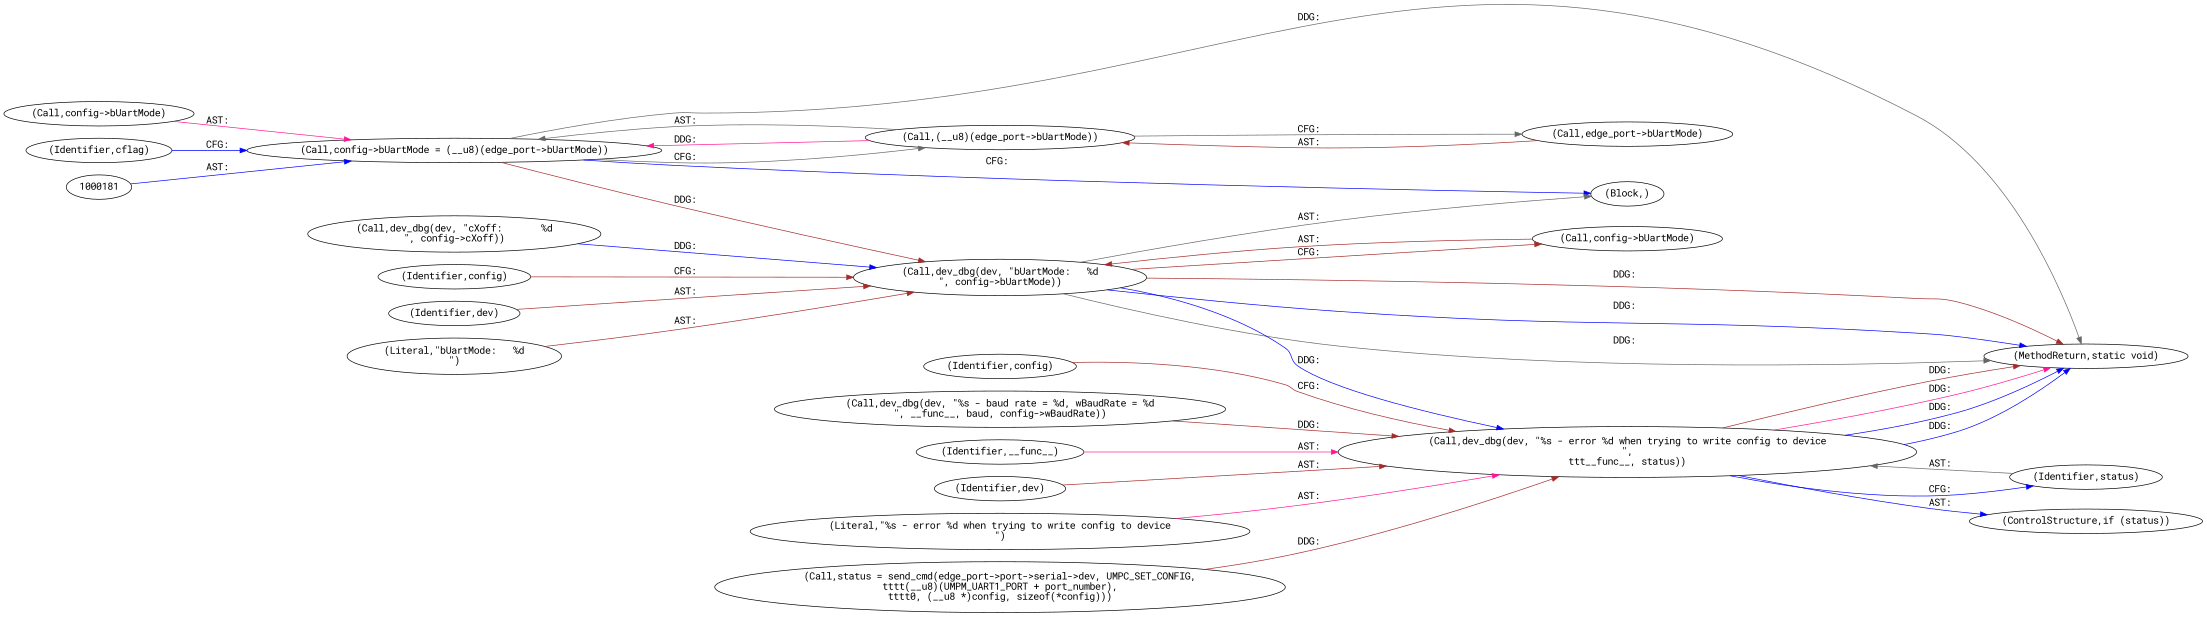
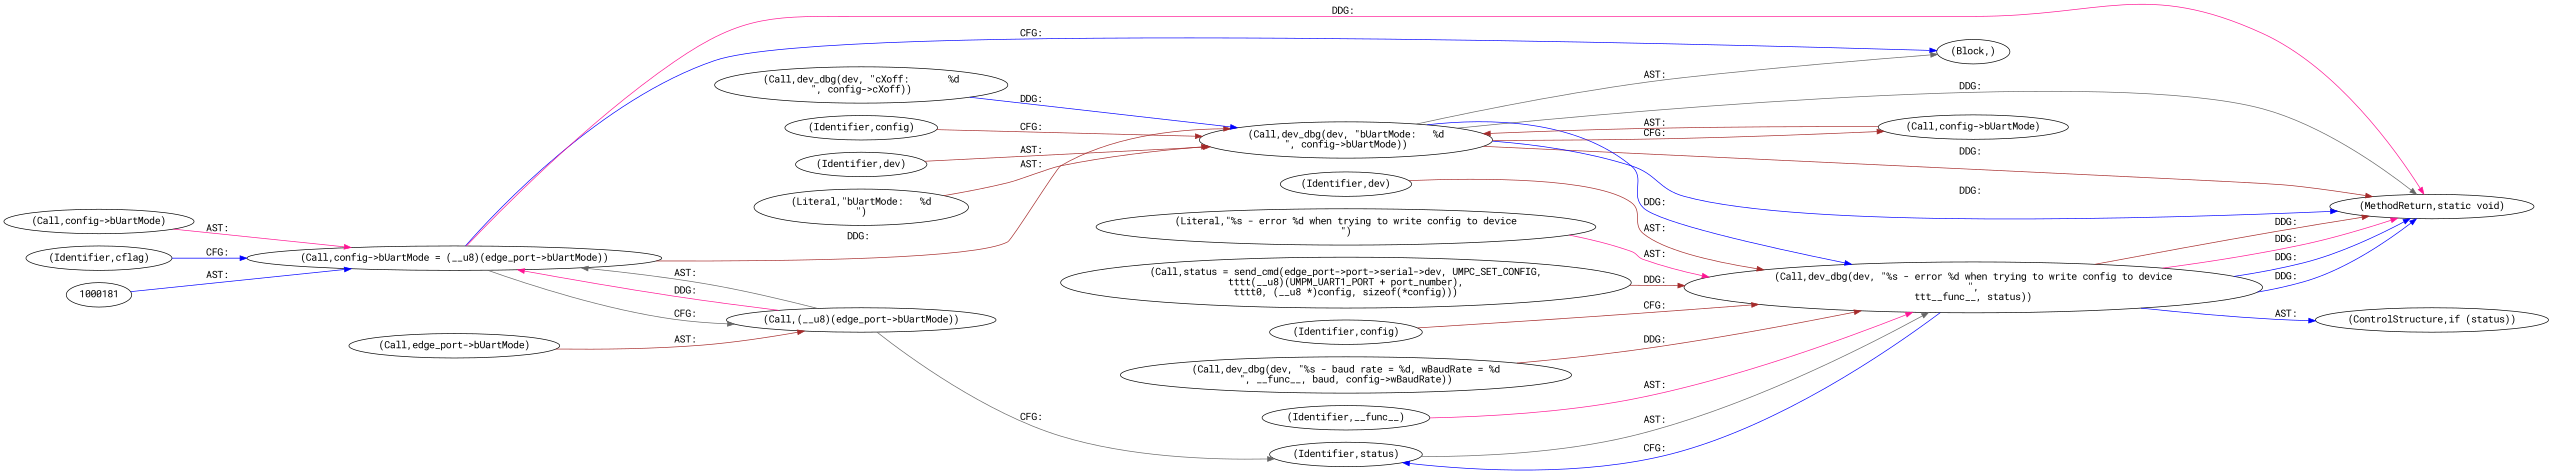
(1358, 18) -> (1439, 16)
(1324, 135) -> (1059, 436)
